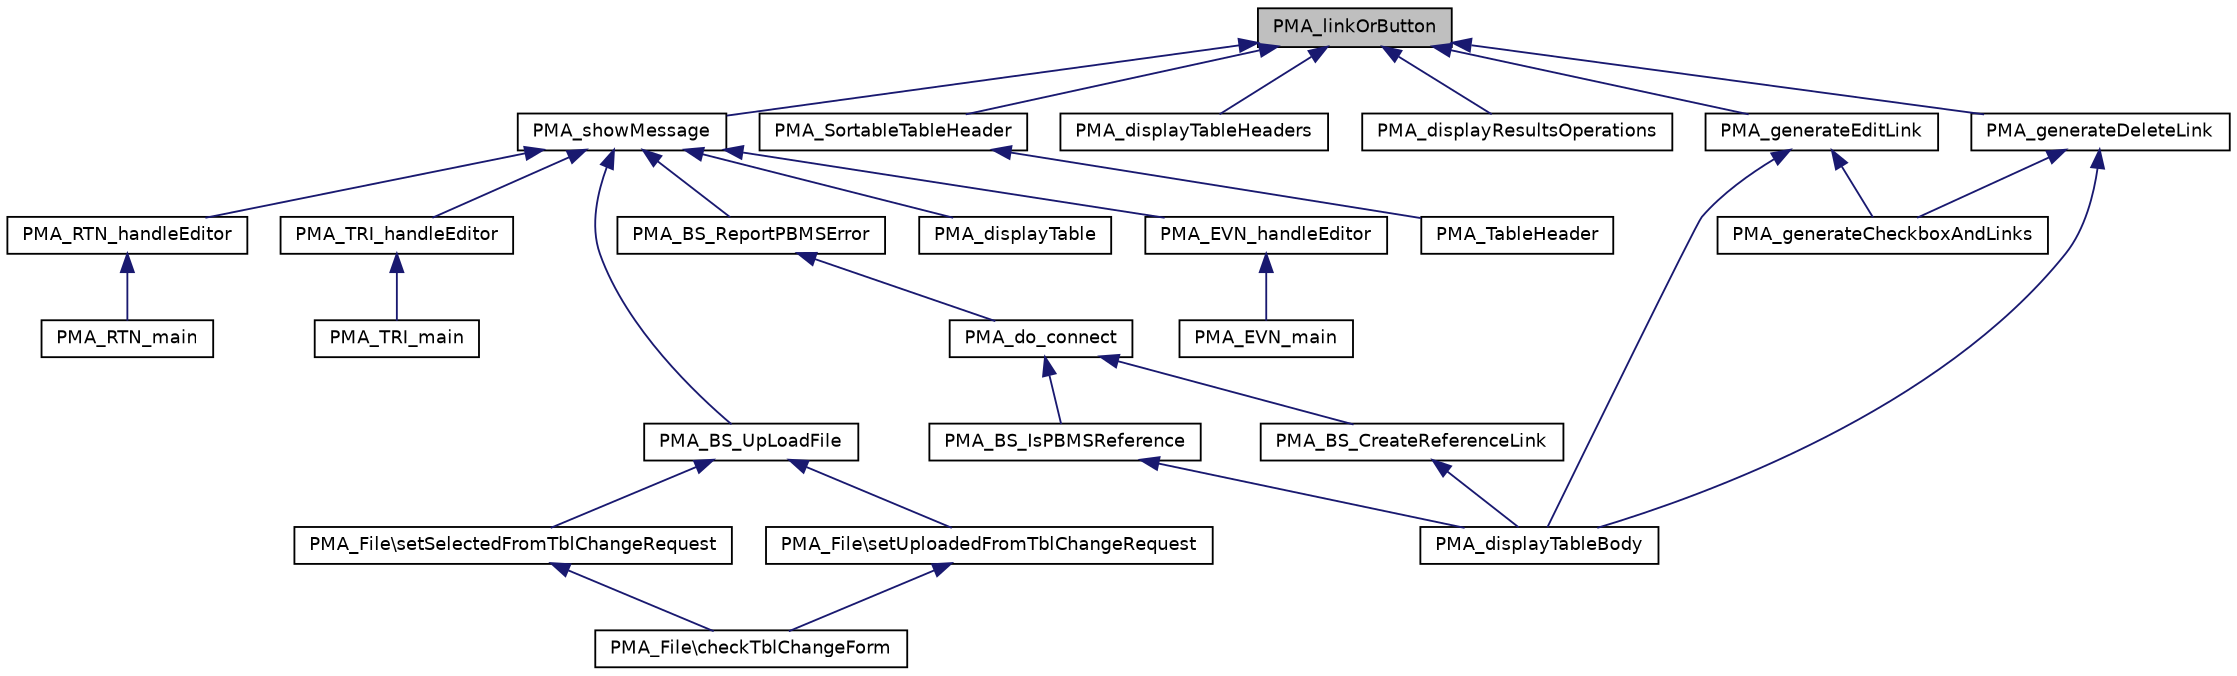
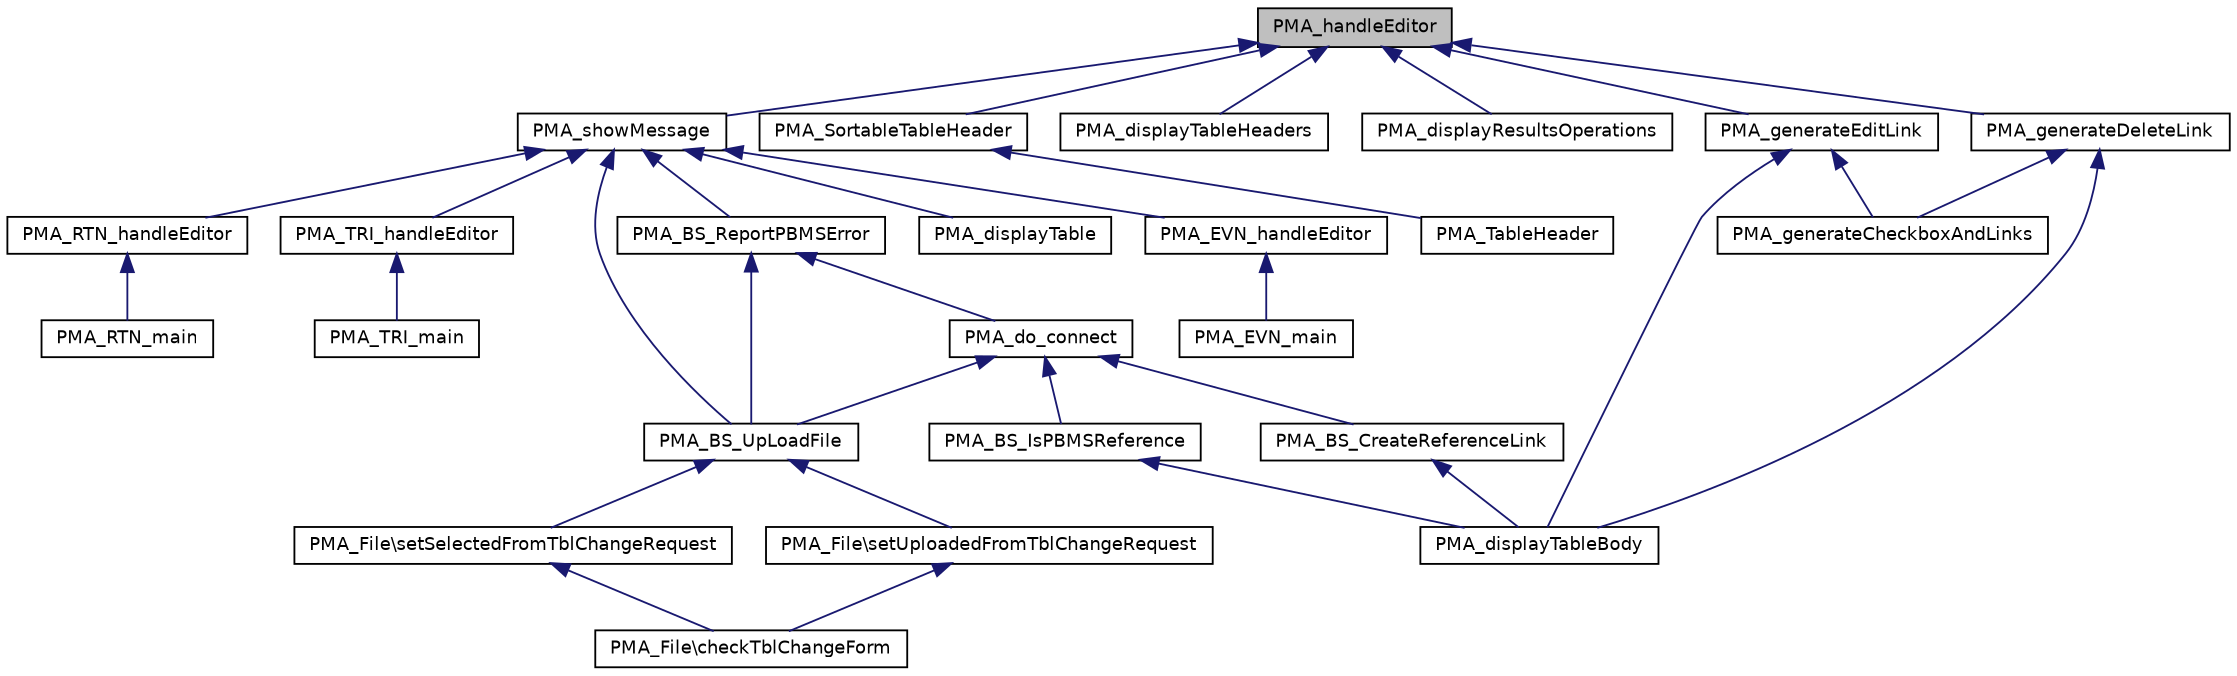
(1355, 28) -> (1355, 28)
none -> (751, 348)
none -> (887, 393)
